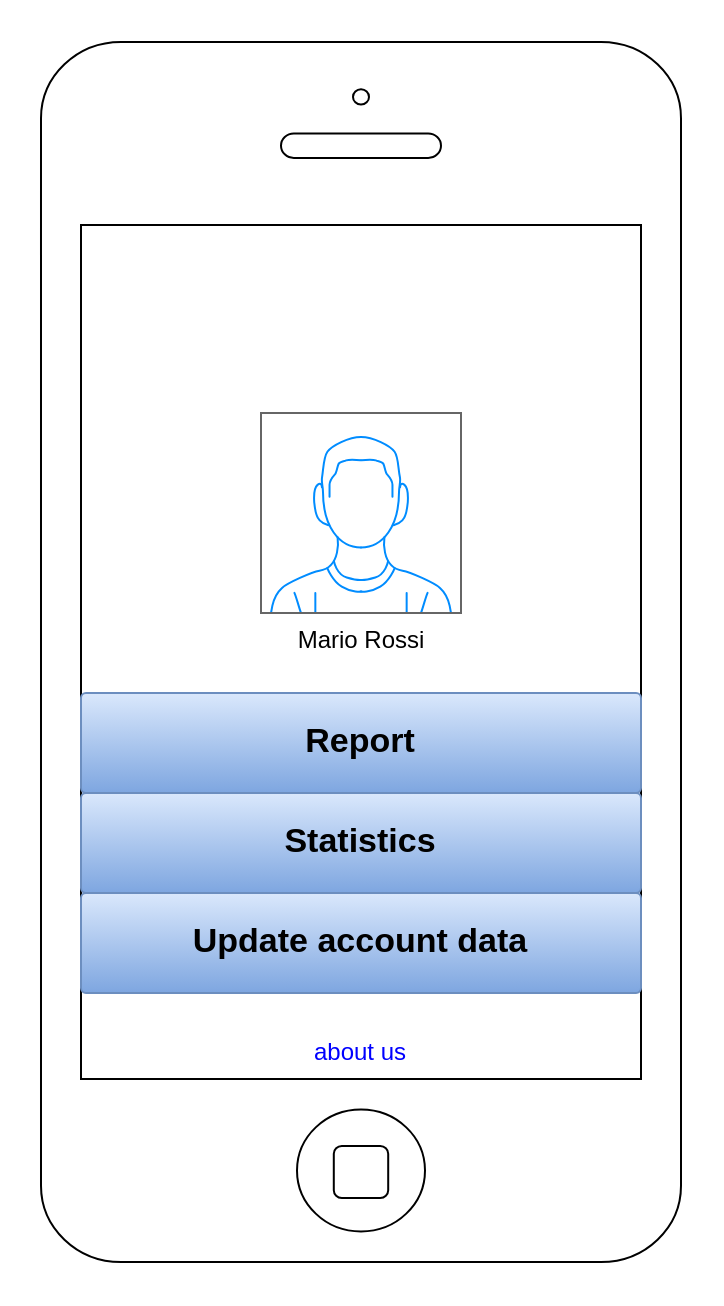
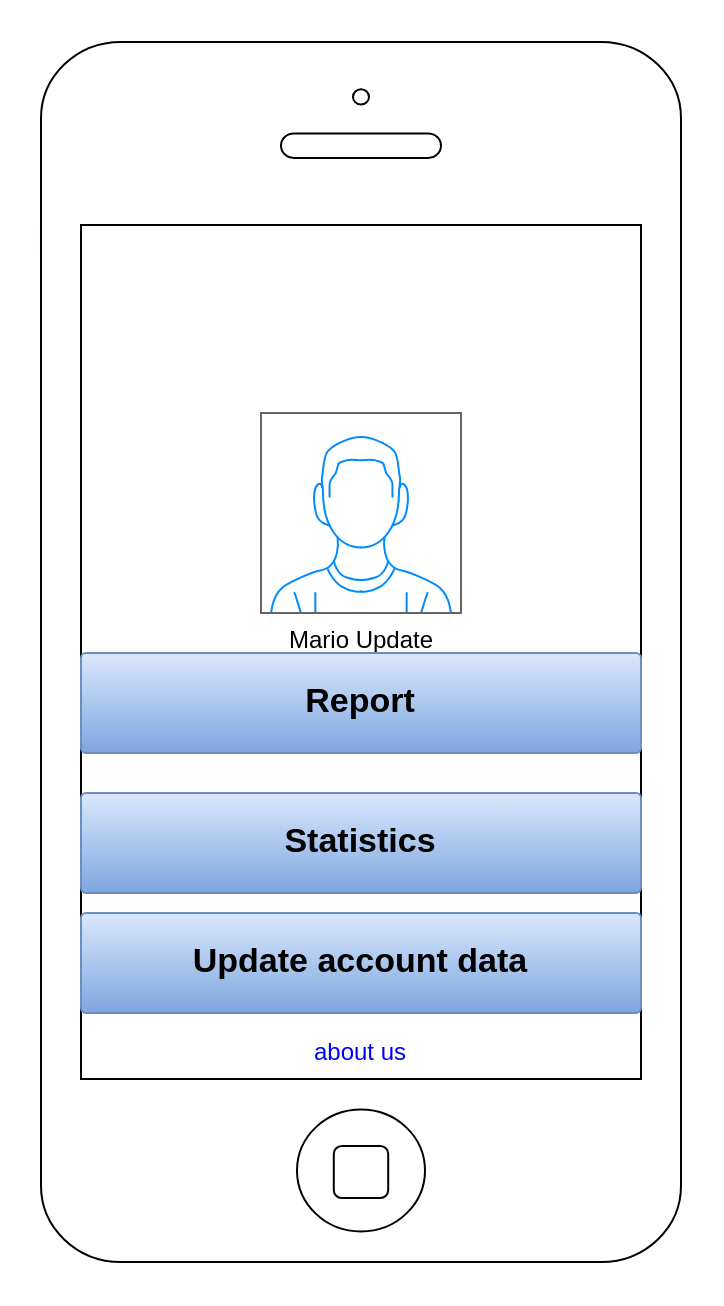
(362, 641) -> (362, 641)
(361, 743) -> (361, 703)
(361, 943) -> (361, 963)
